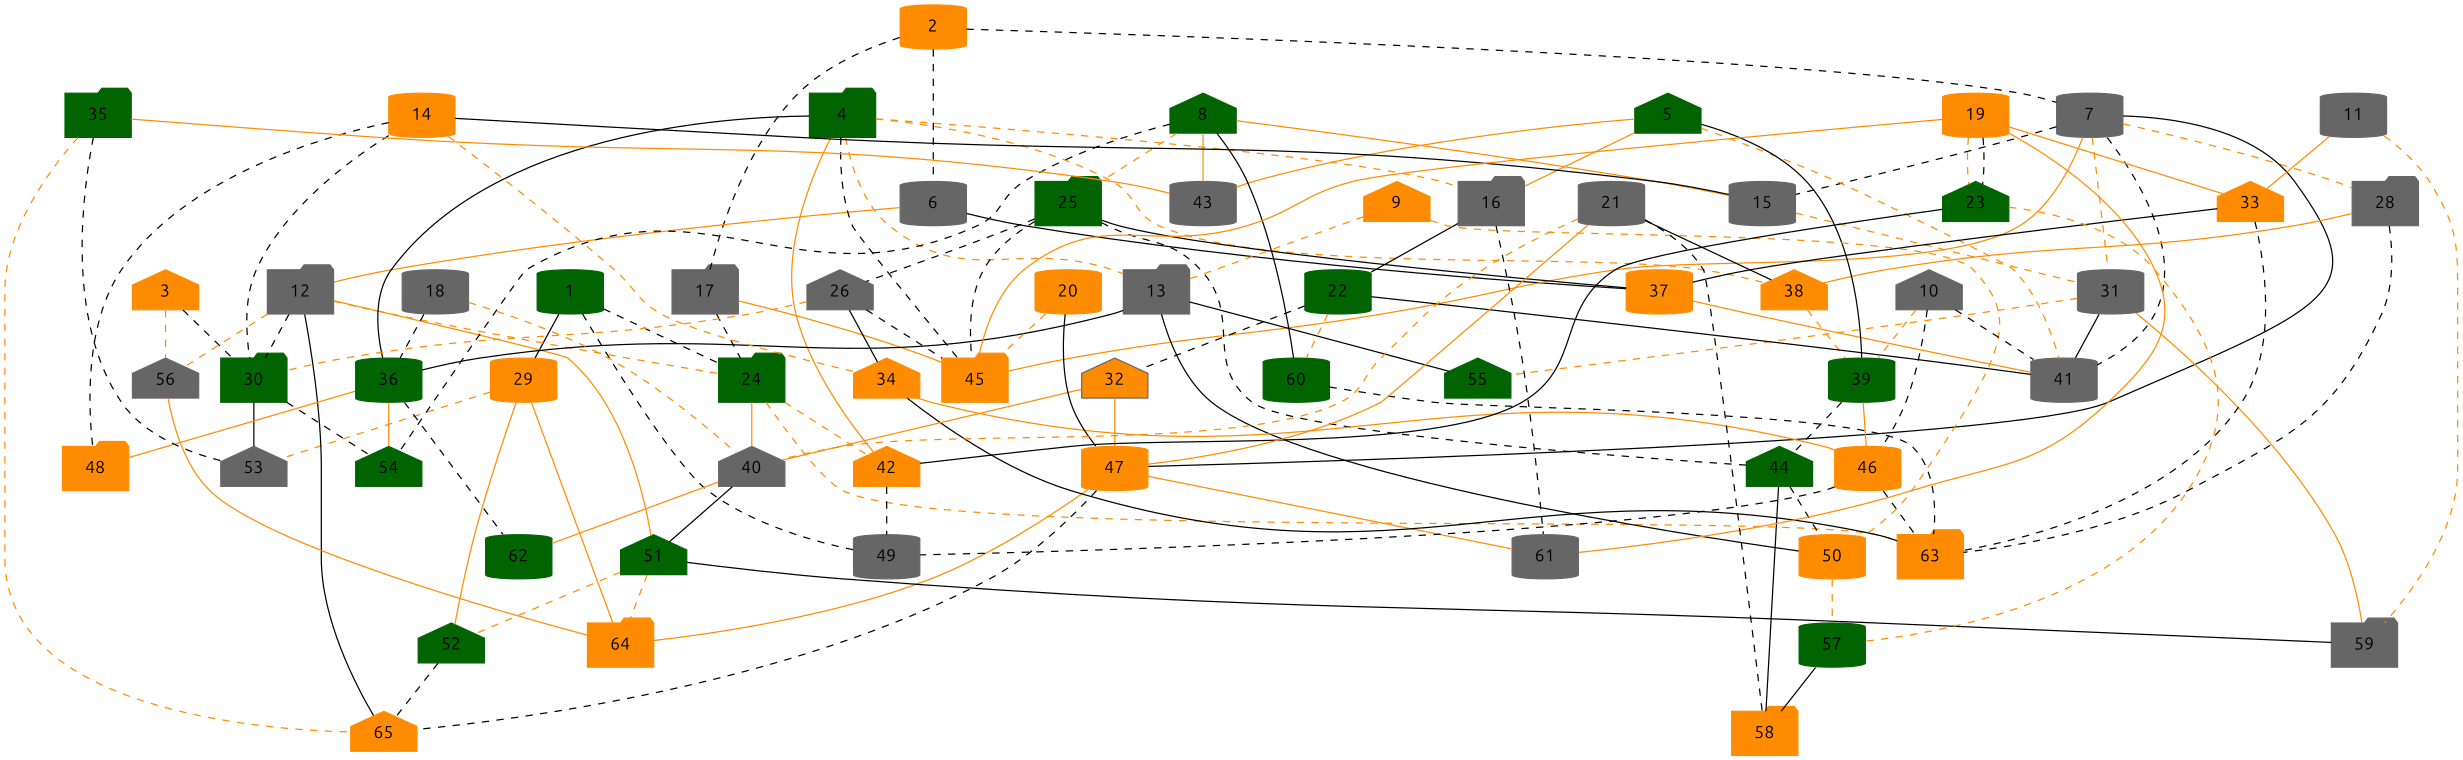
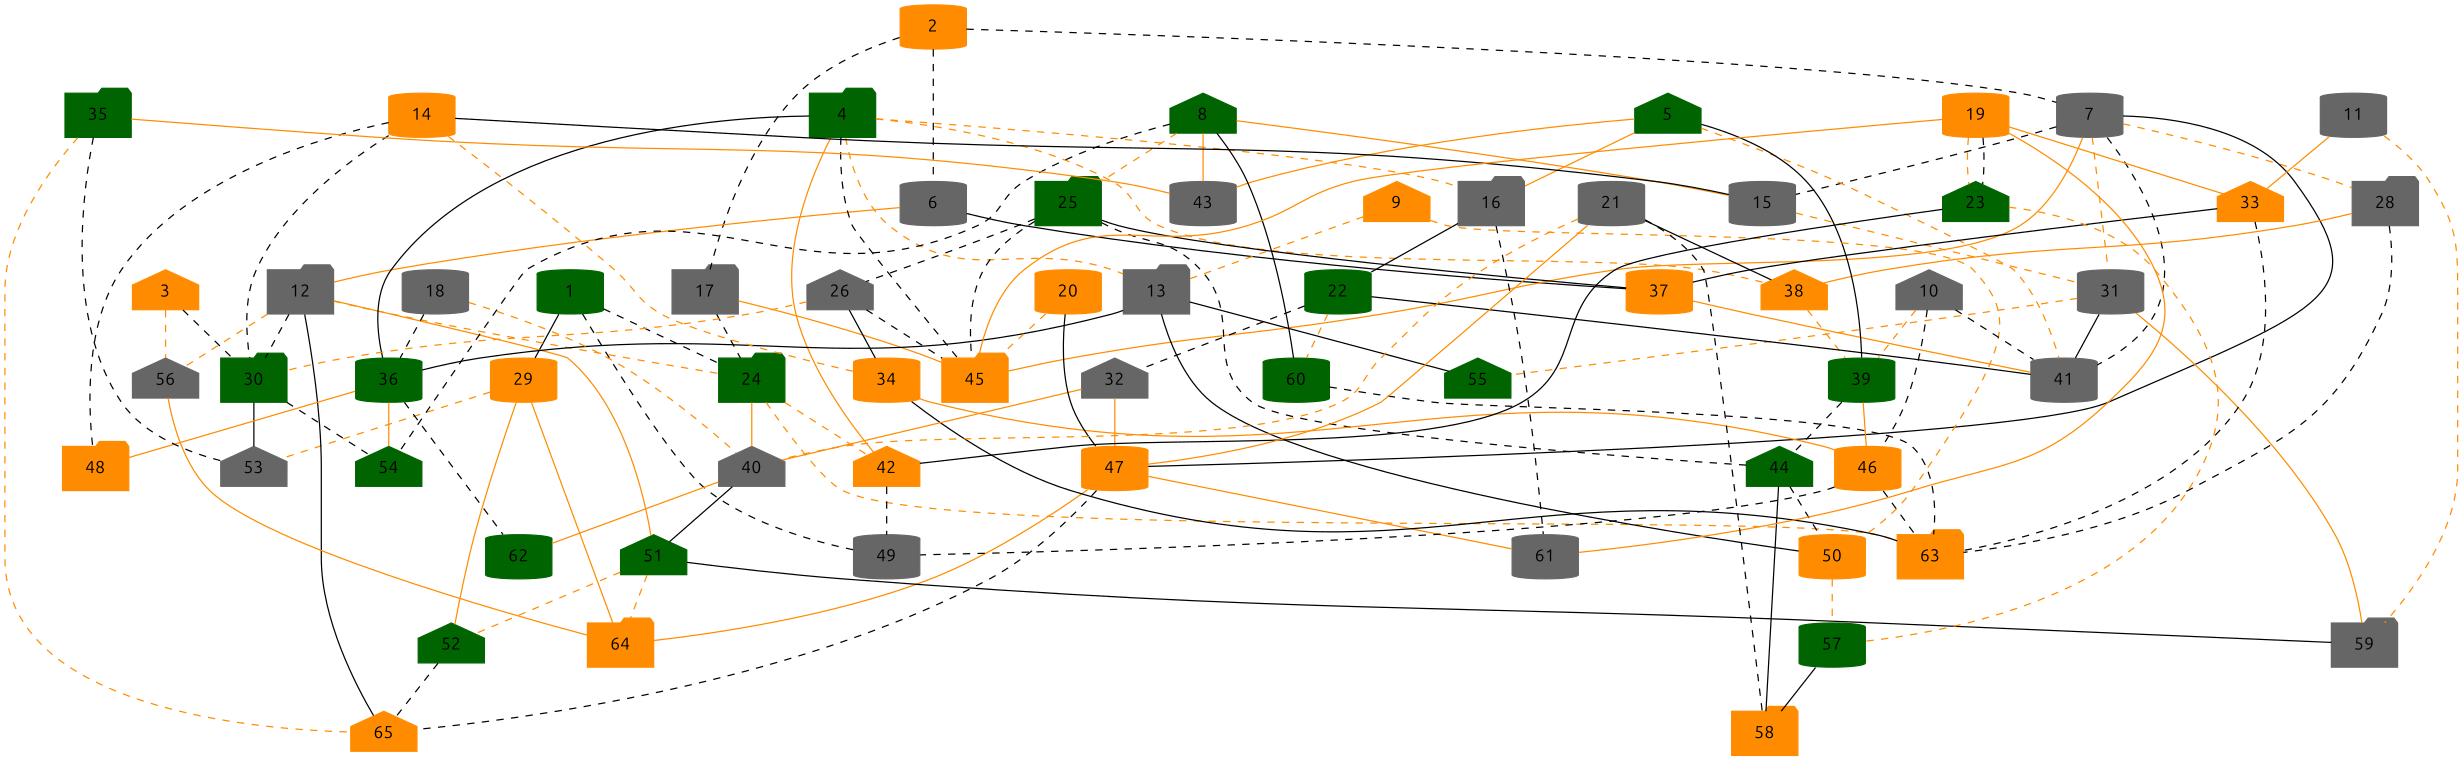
(887, 380) -> (887, 380)
(1115, 380) -> (1115, 380)
